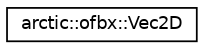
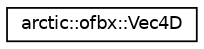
(102, 25) -> (102, 25)
